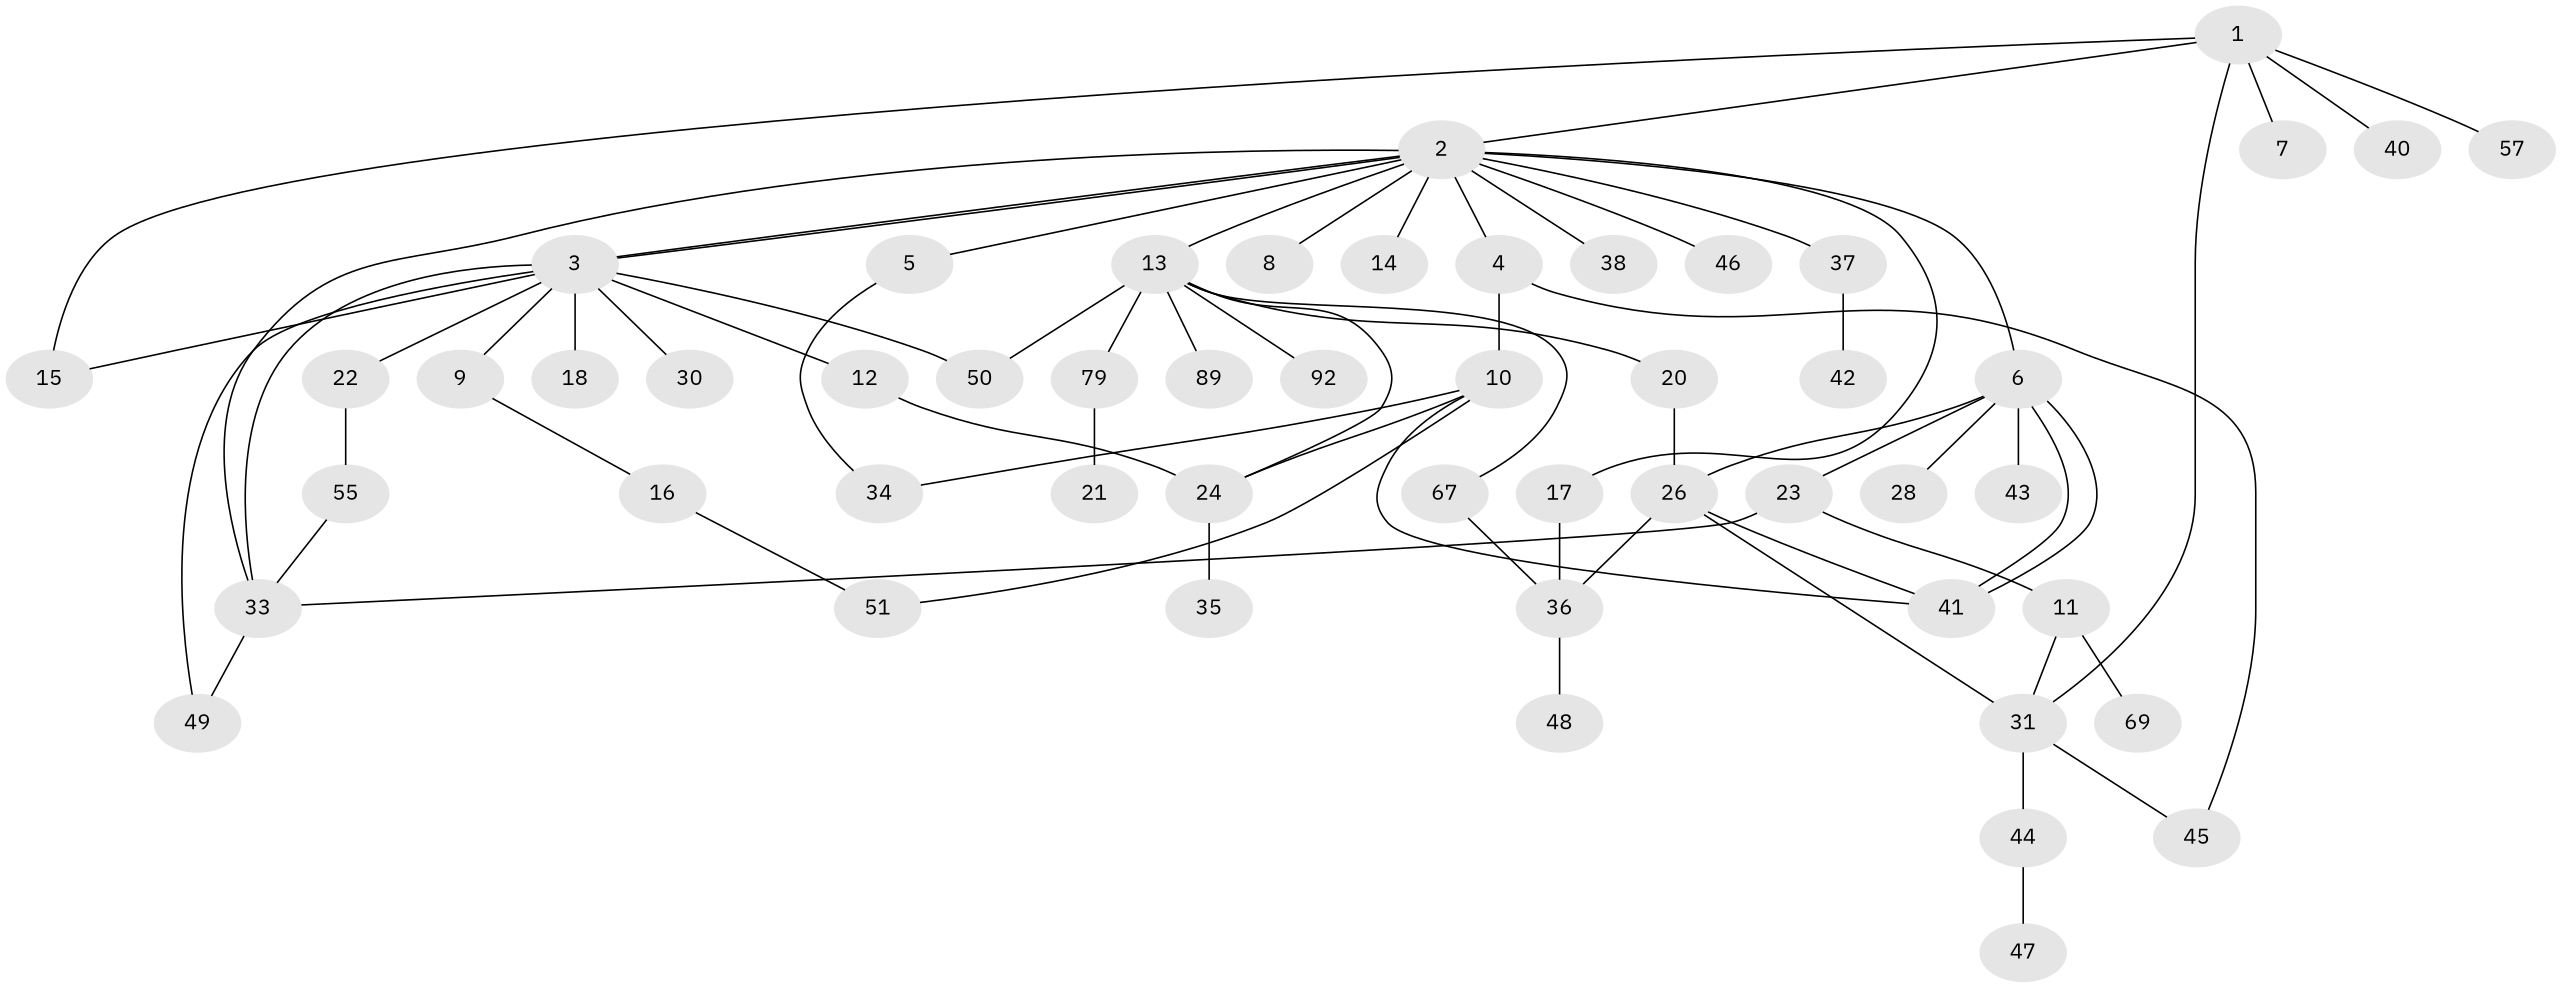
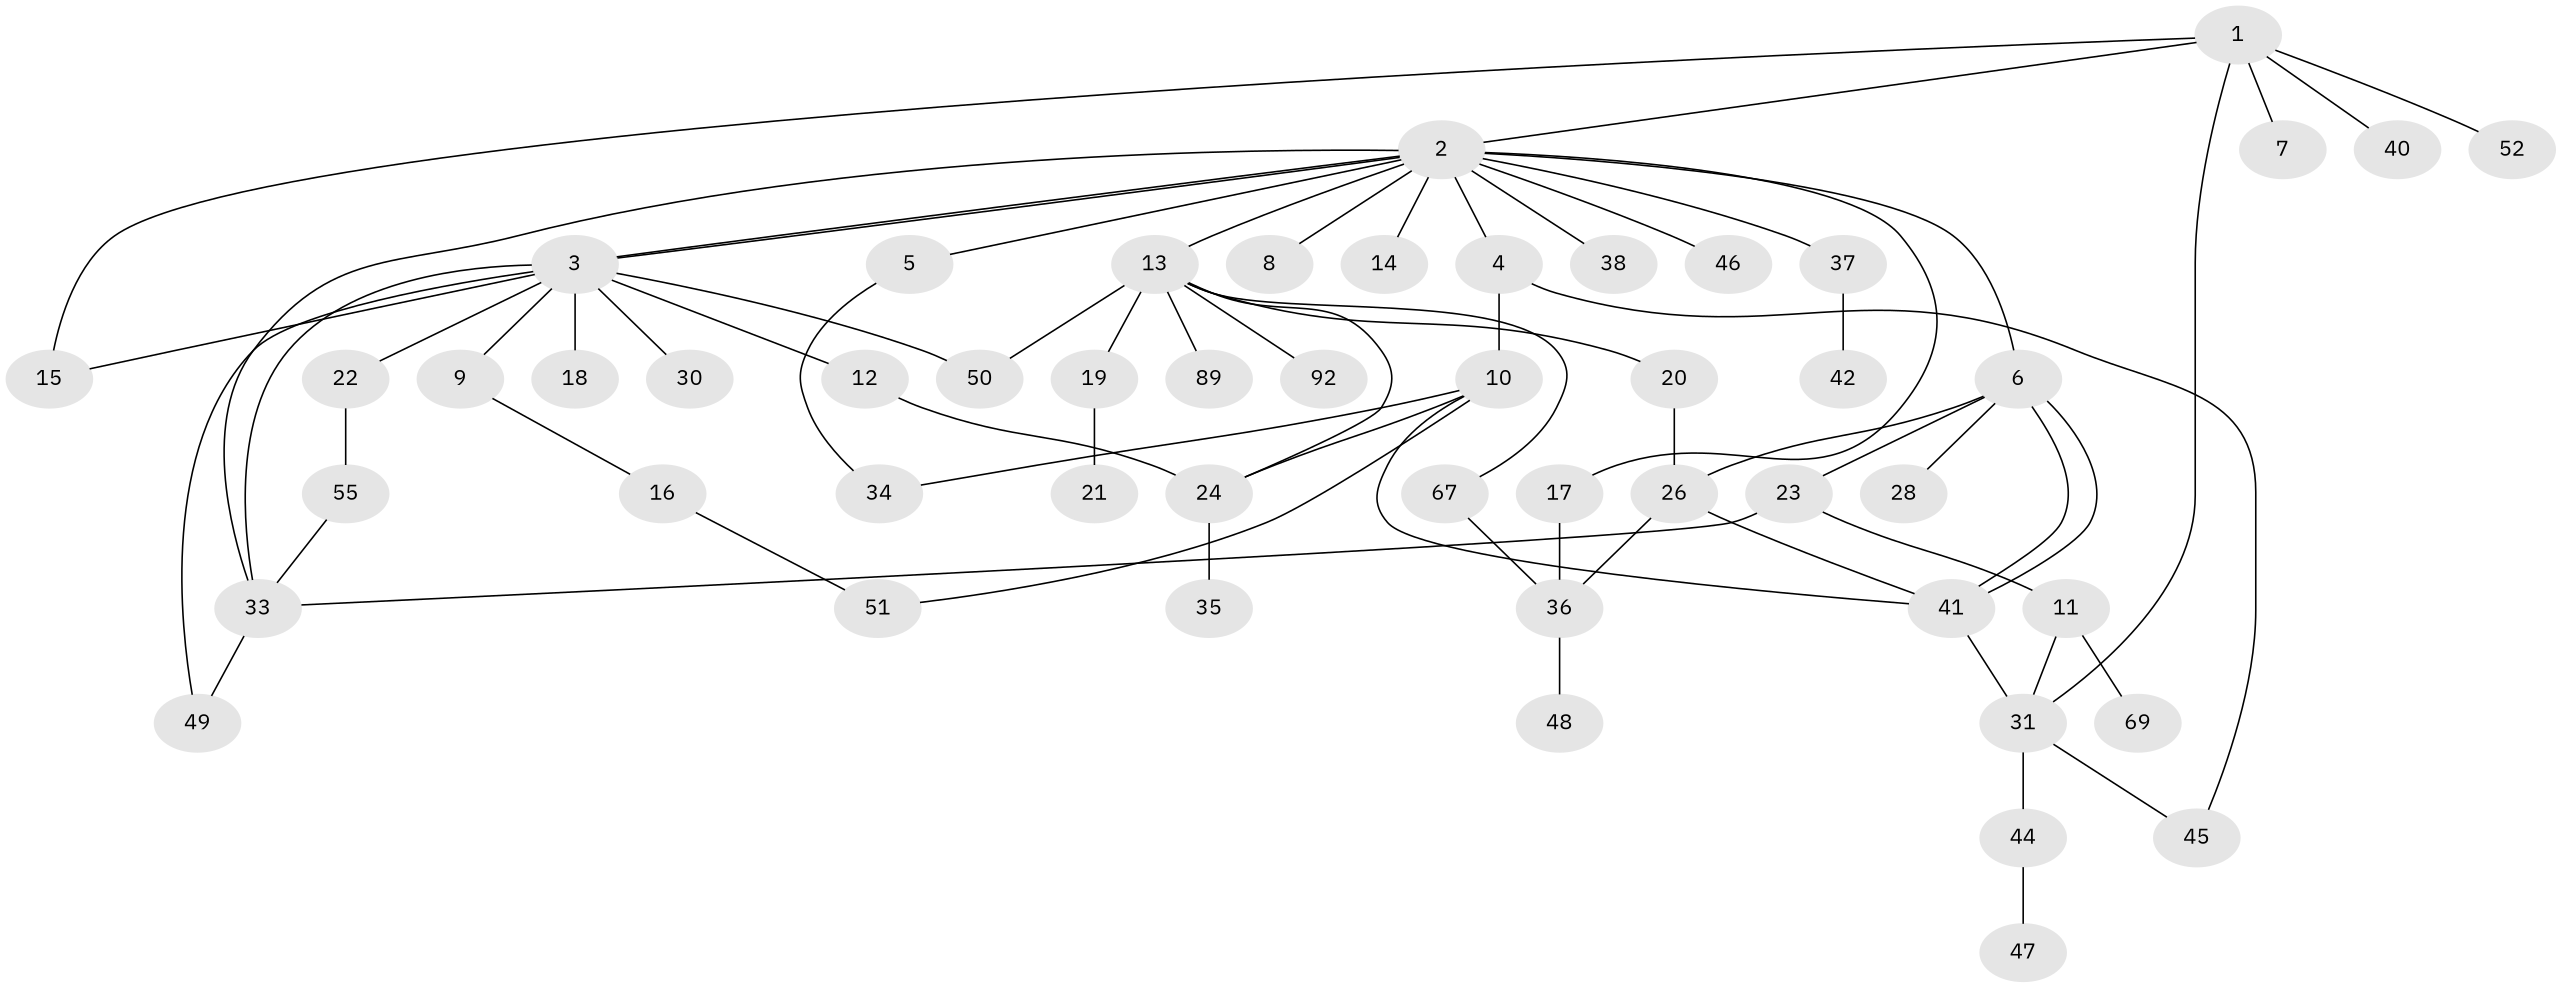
(2512, 150) -> (2512, 150)
(1094, 379) -> (1094, 379)
(2018, 494) -> none
(1849, 609) -> (1987, 666)
